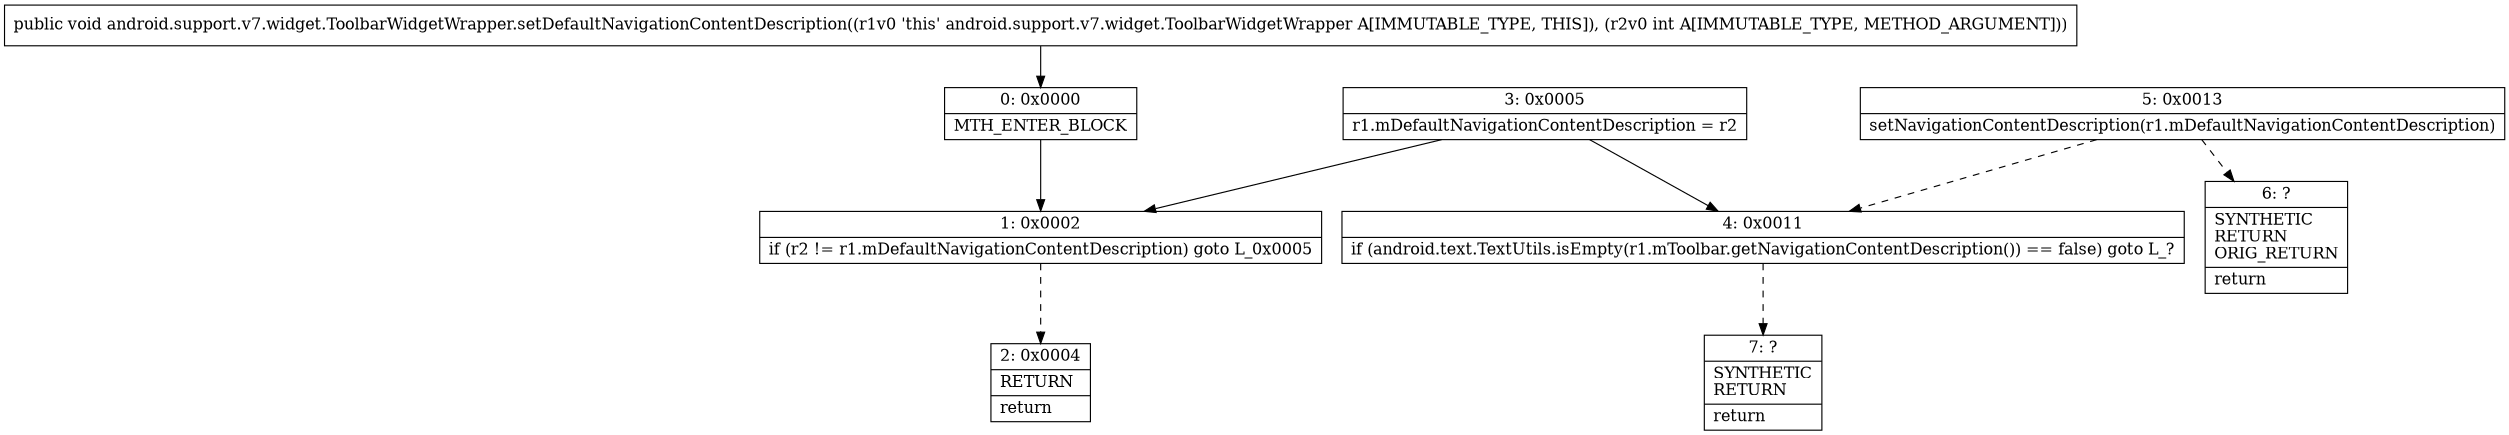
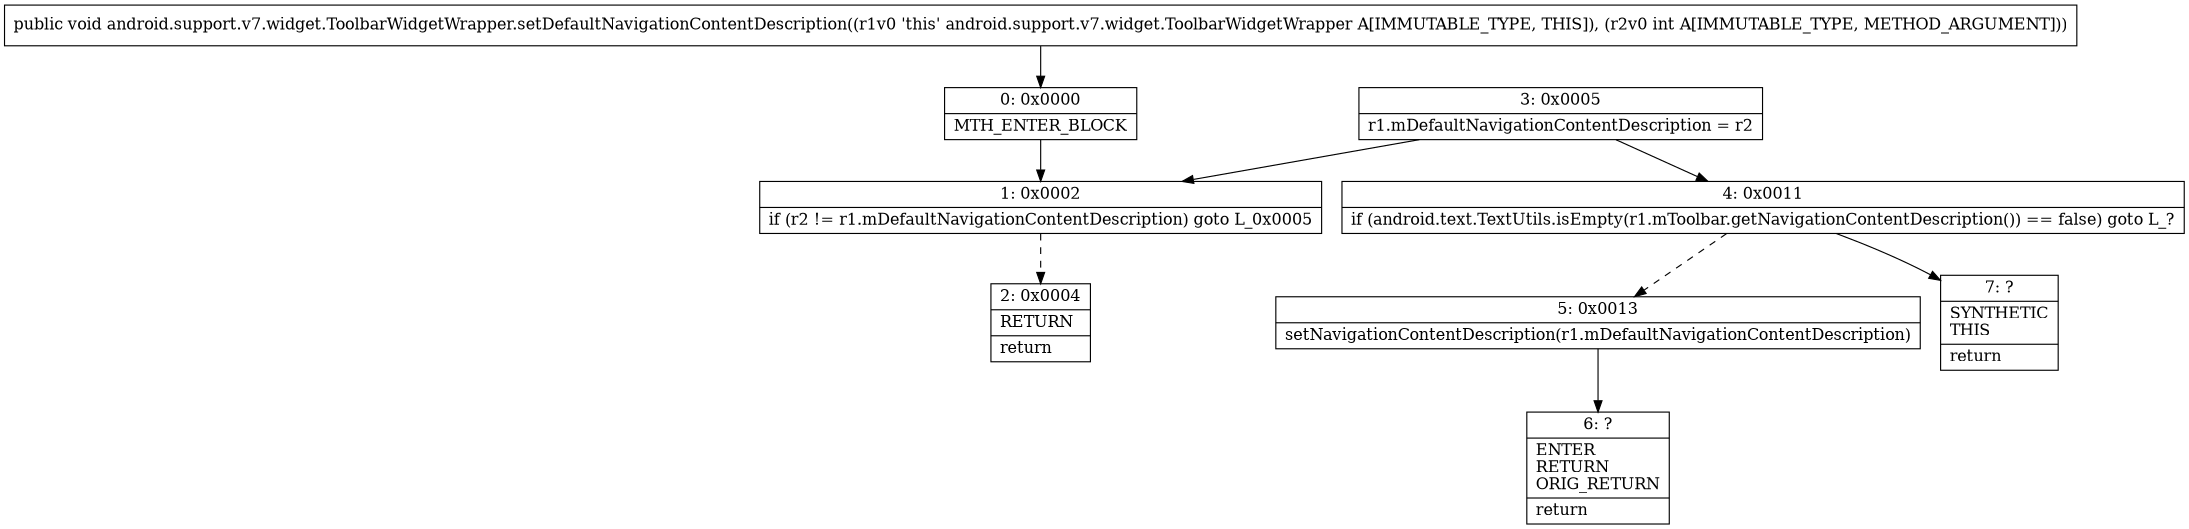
(2214, 156) -> (1598, 375)
(1979, 174) -> (1685, 262)
(2264, 220) -> (1566, 451)
(1763, 294) -> (1884, 253)
(1750, 391) -> (1971, 331)
